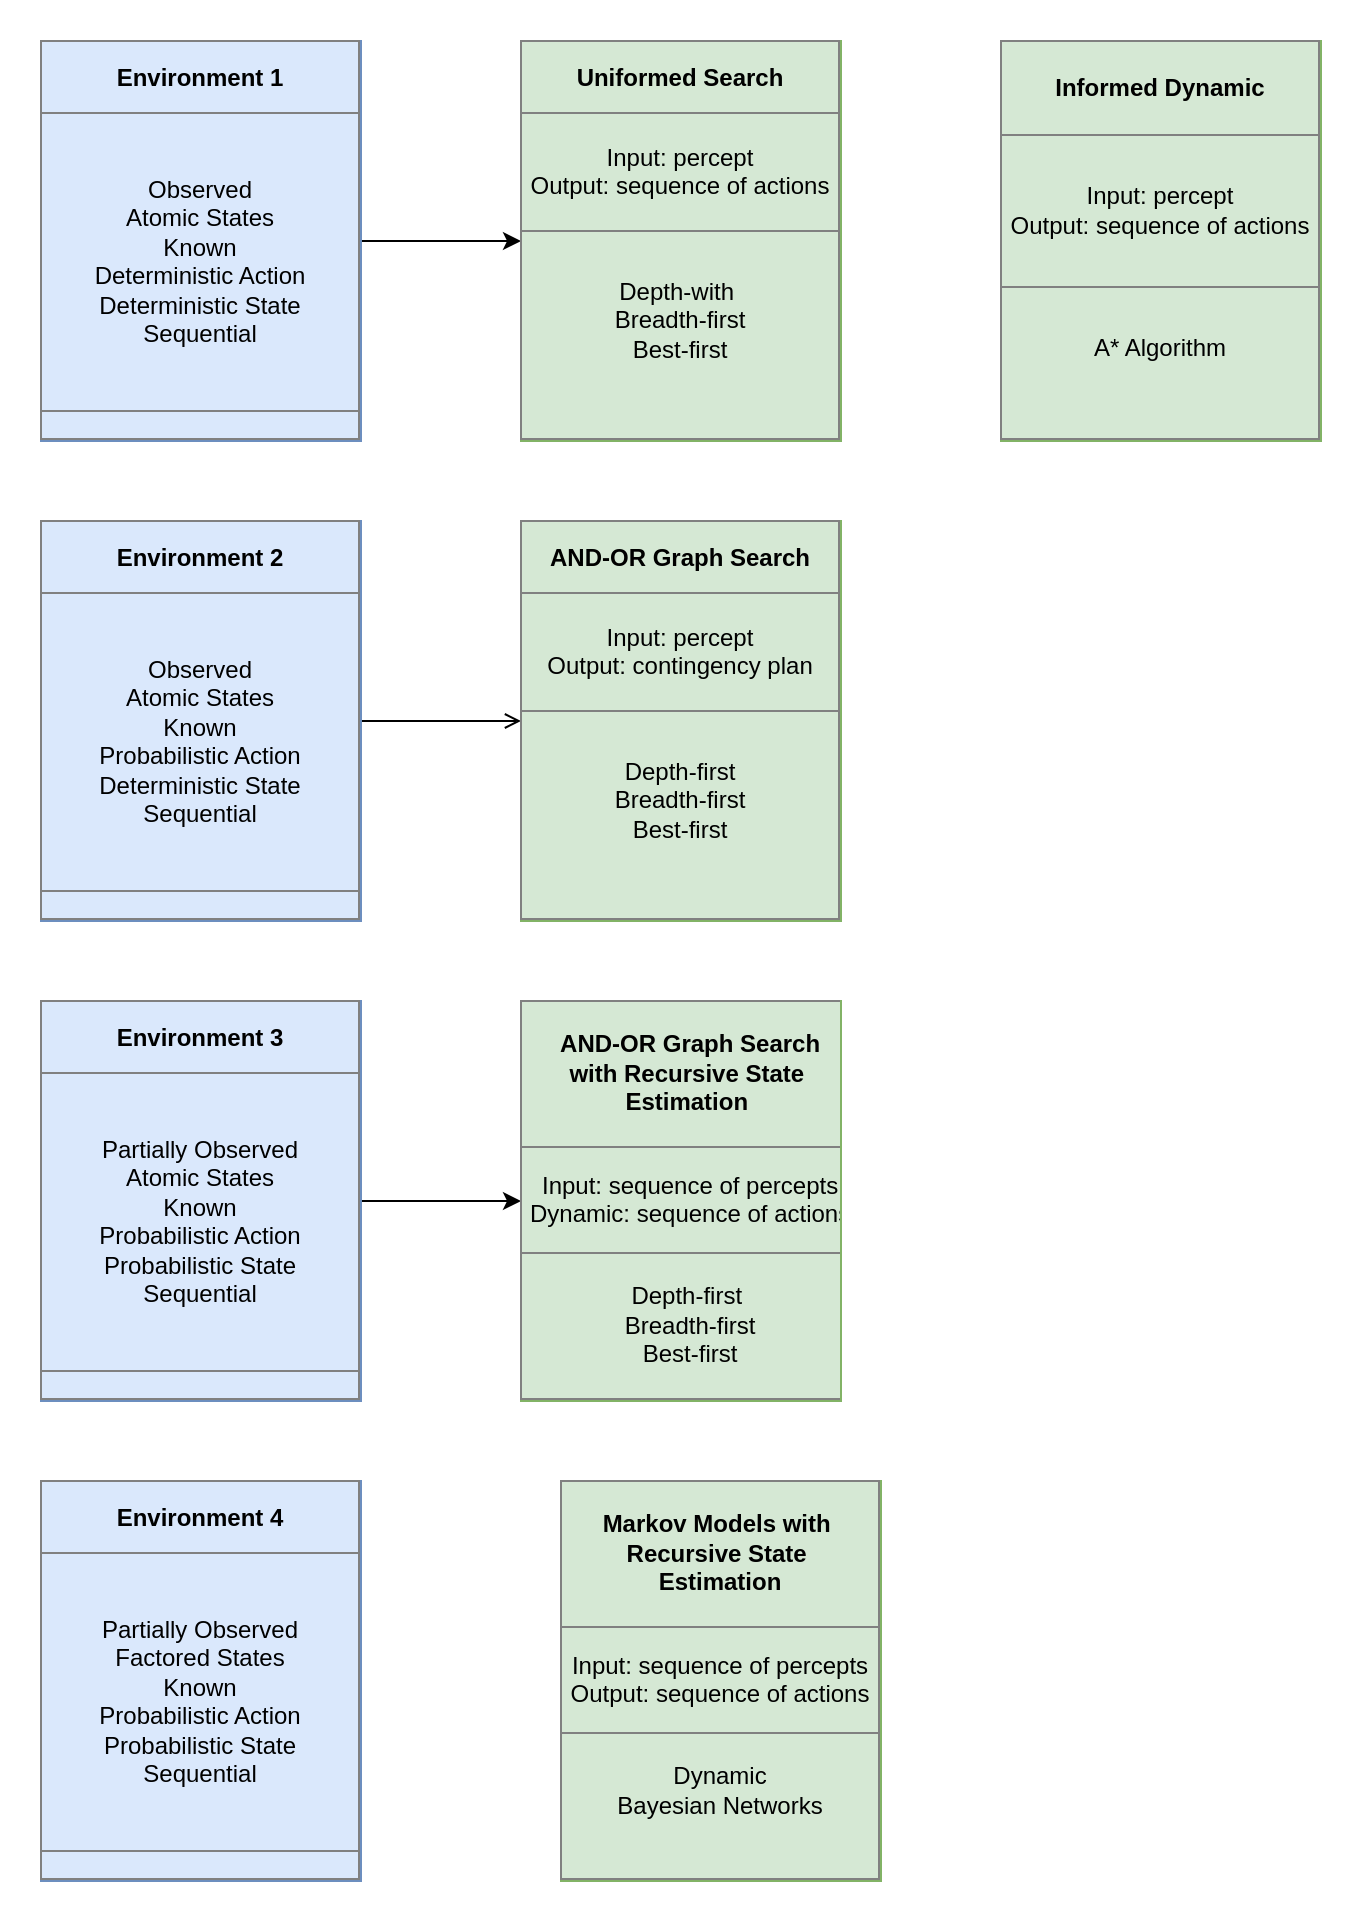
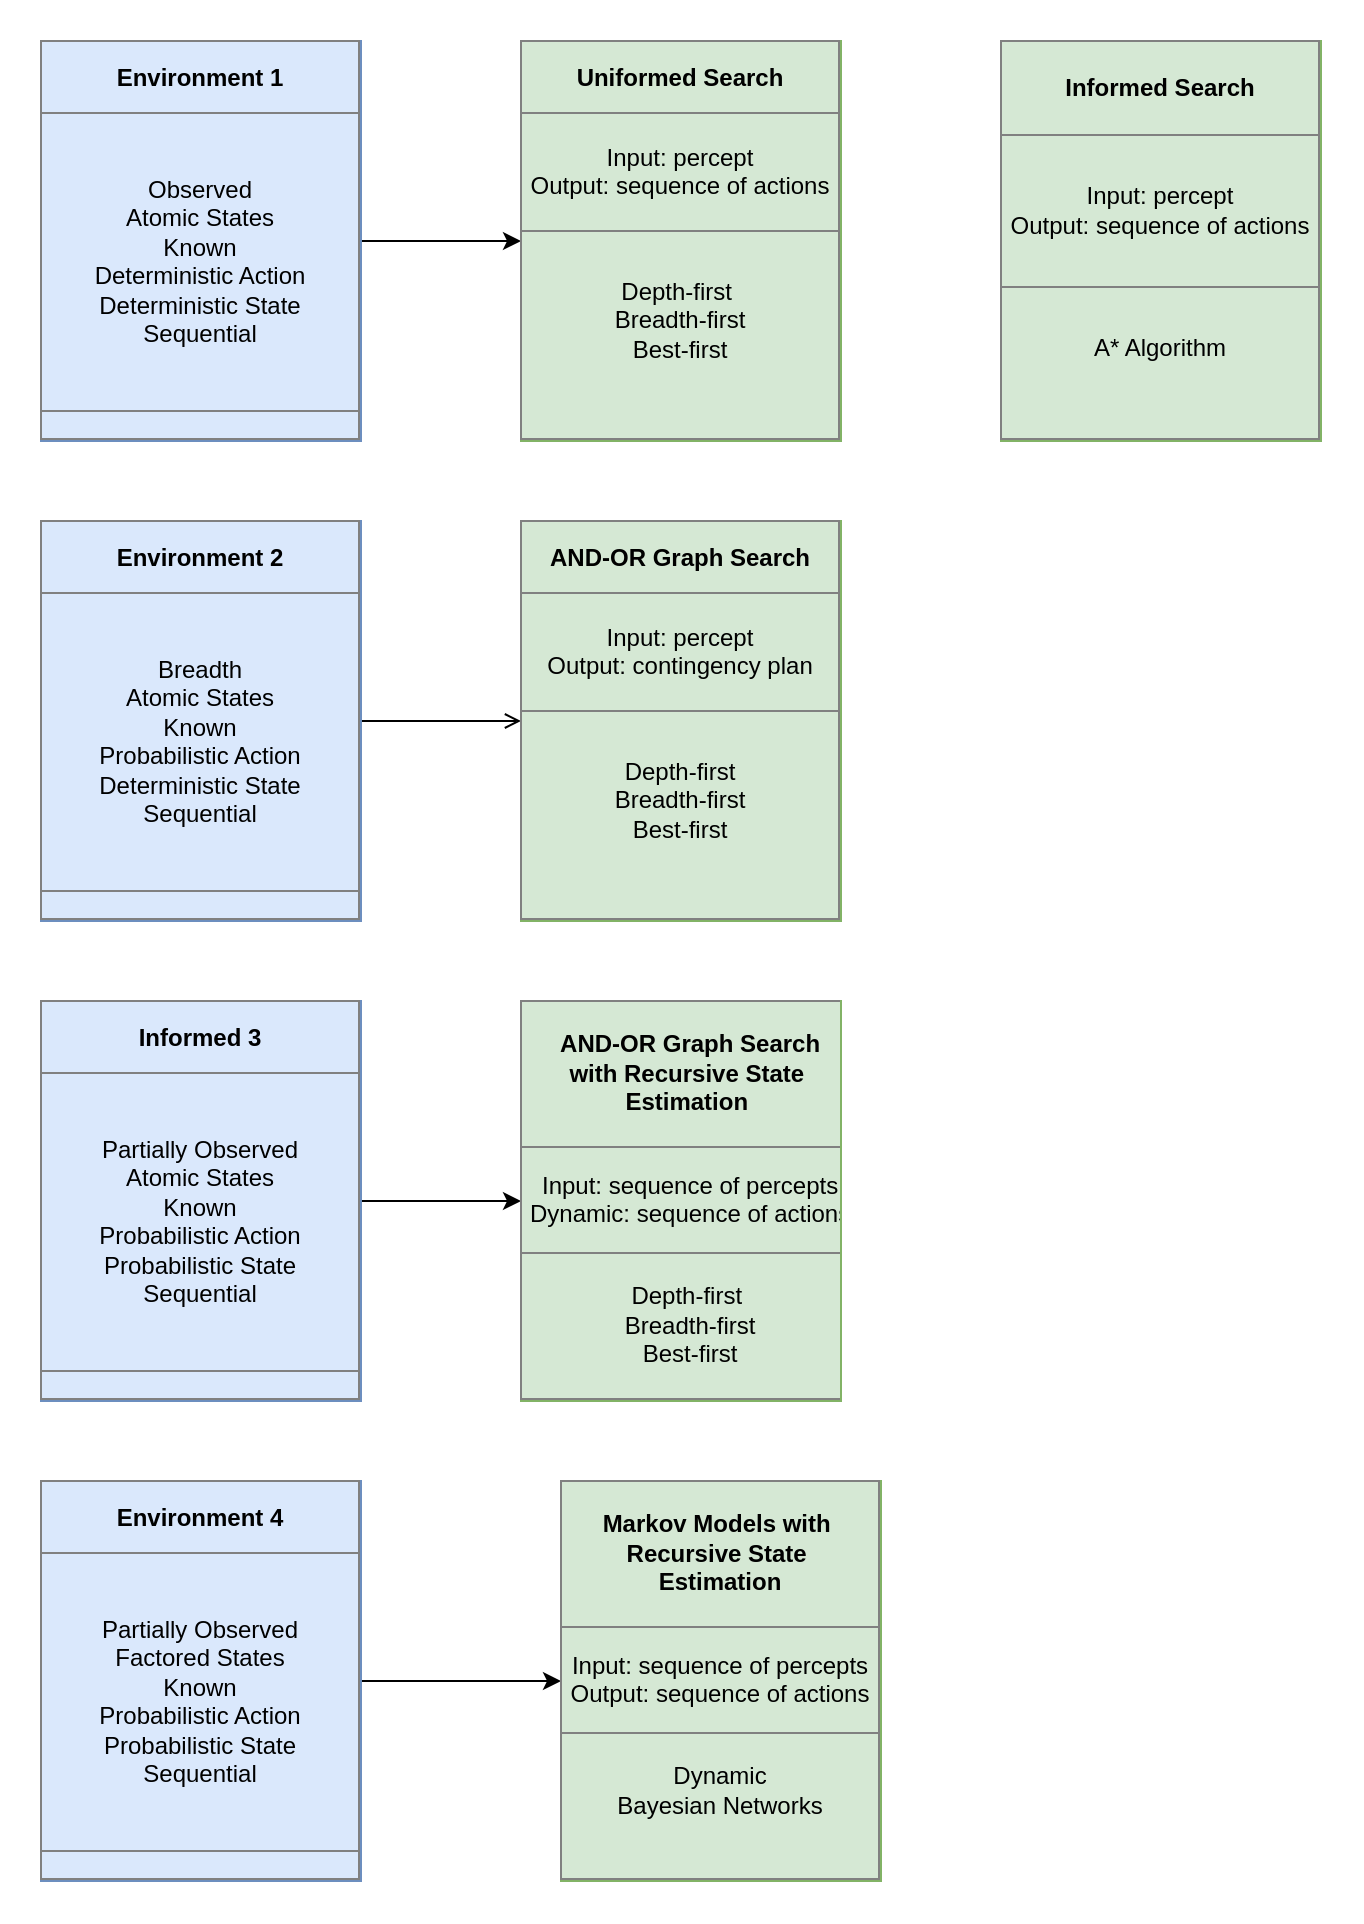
(1167, 99) -> (1167, 99)
(687, 127) -> (687, 127)
(157, 622) -> (157, 622)
(157, 1102) -> (157, 1102)
none -> (454, 1681)
